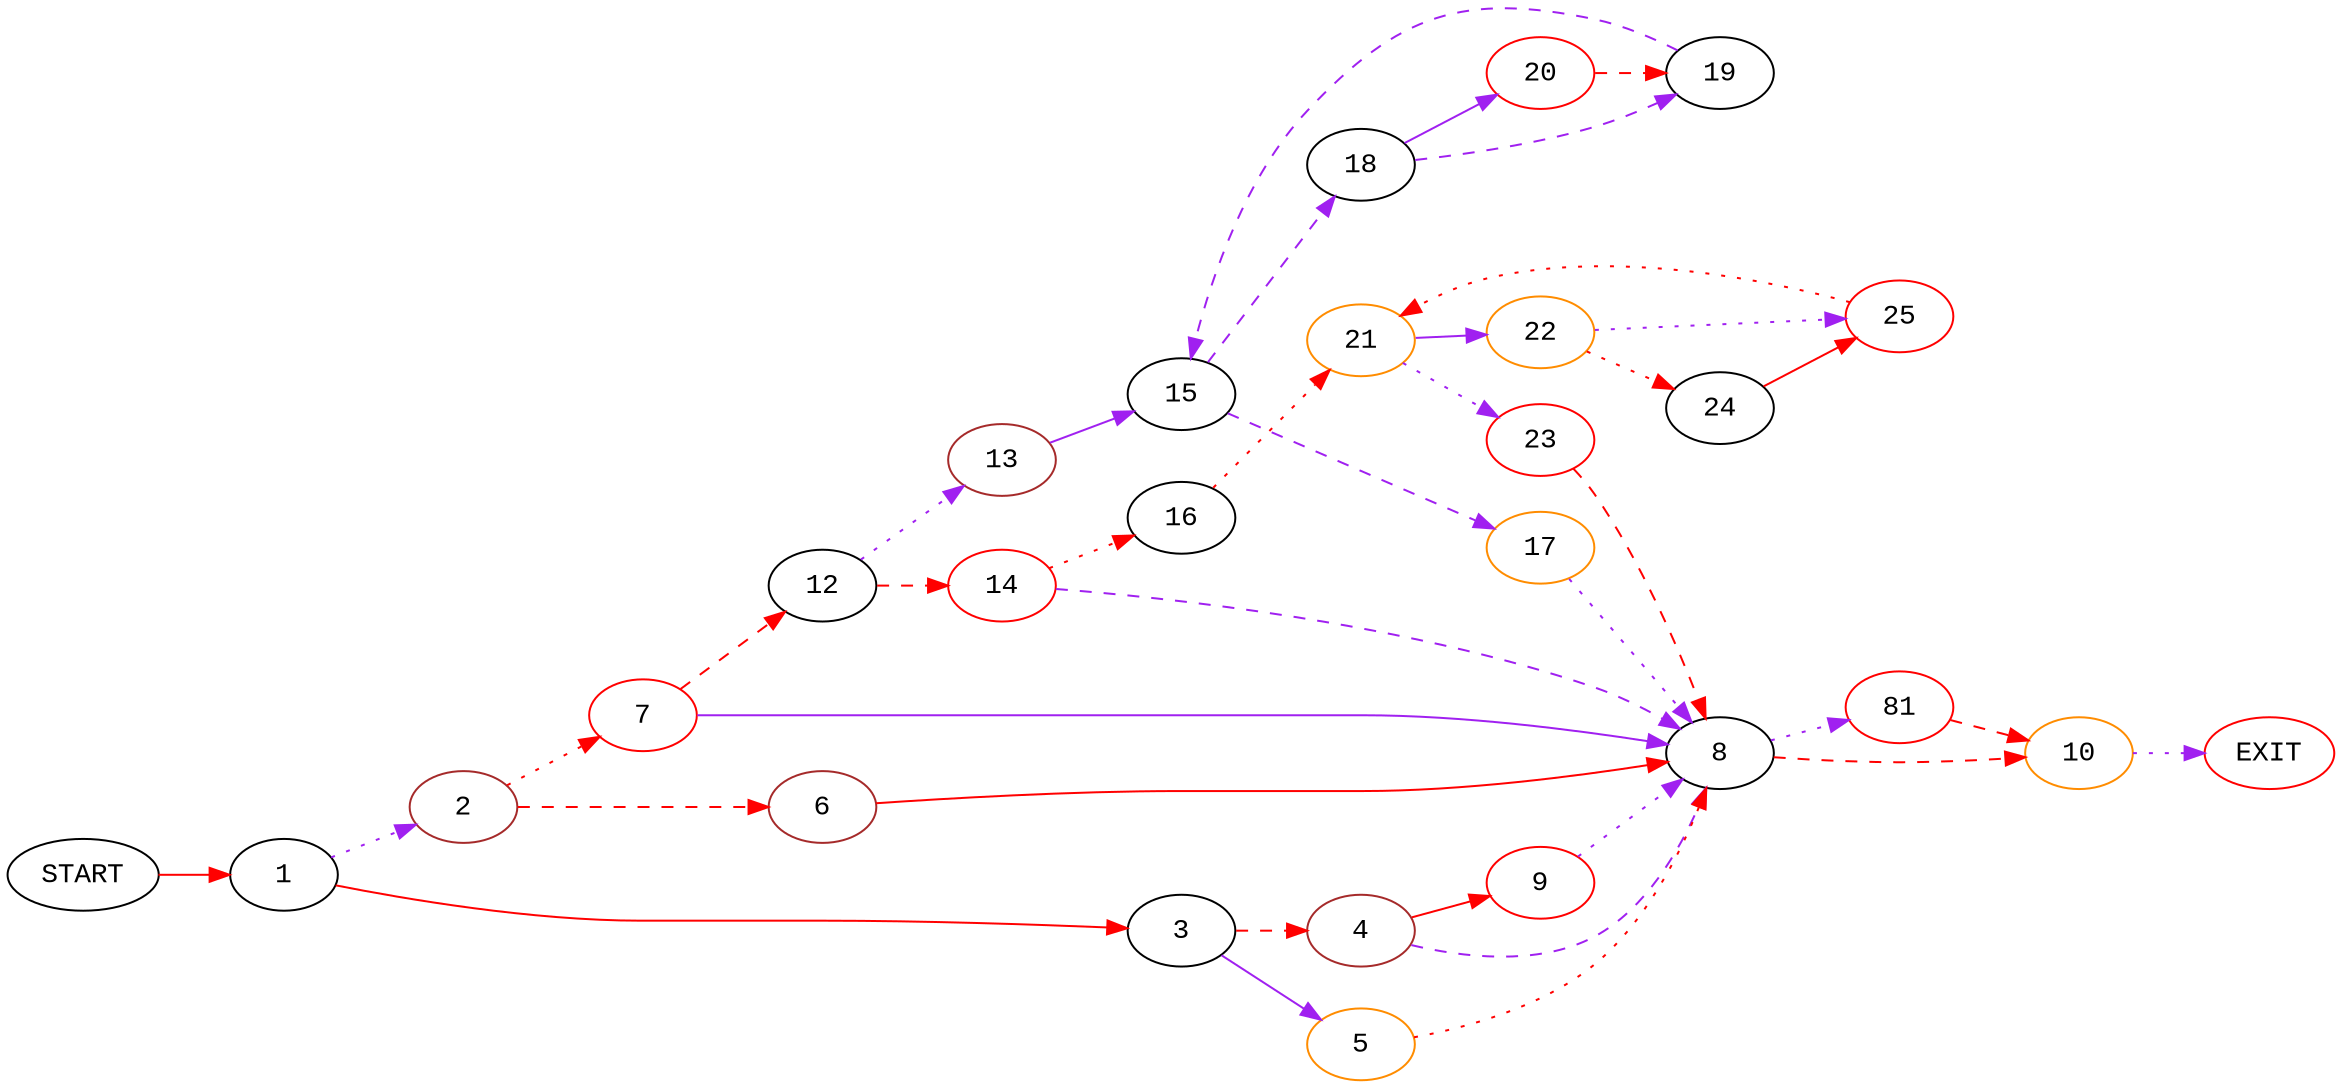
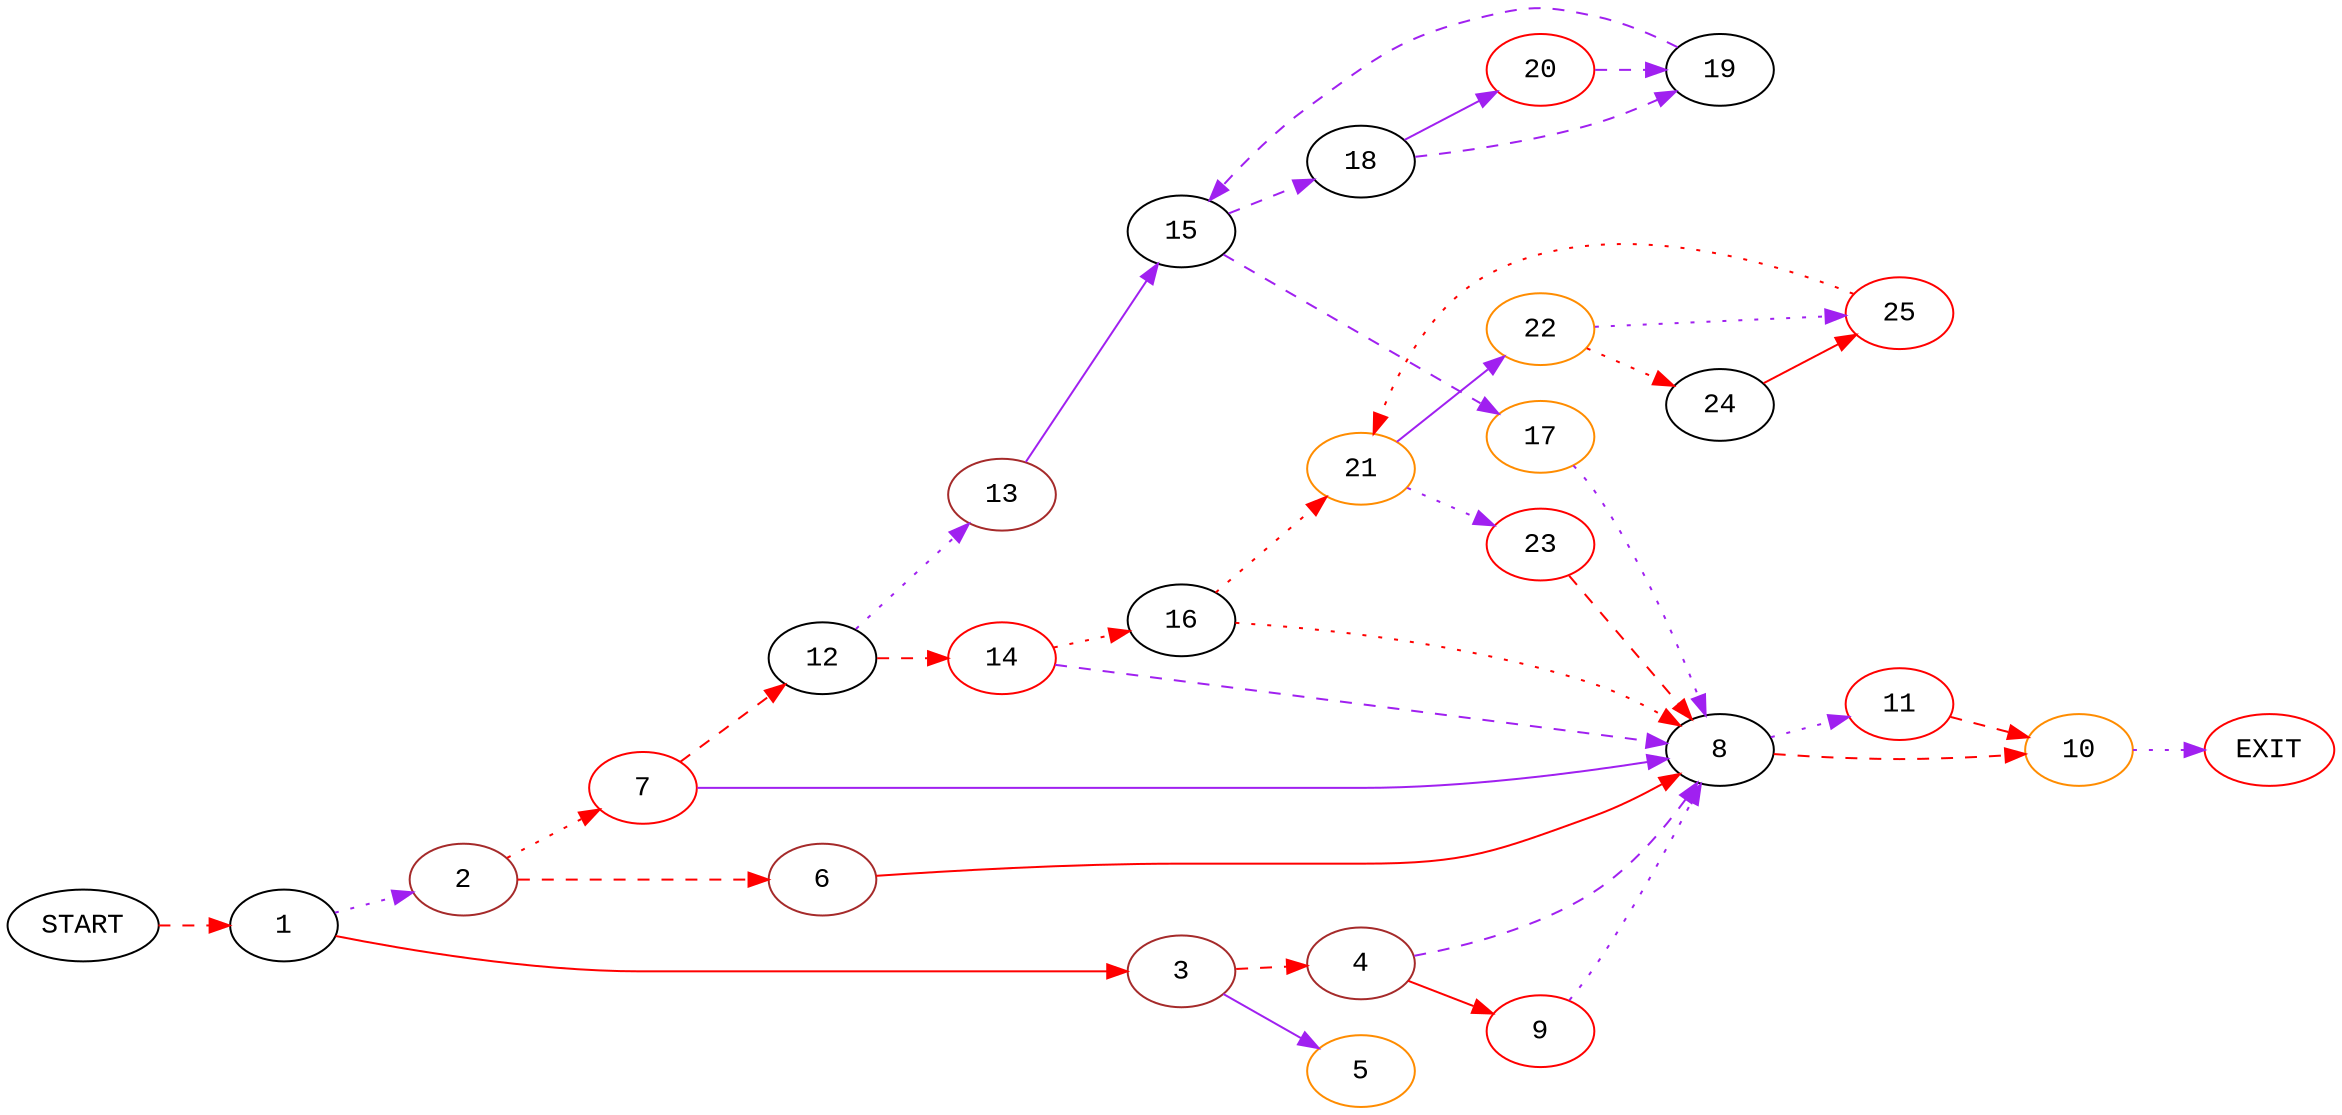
(1621, 73) -> (1621, 70)
(1899, 707) -> (1899, 704)
(184, 875) -> (184, 925)
(1181, 931) -> (1181, 971)
(1592, 966) -> (1454, 649)
